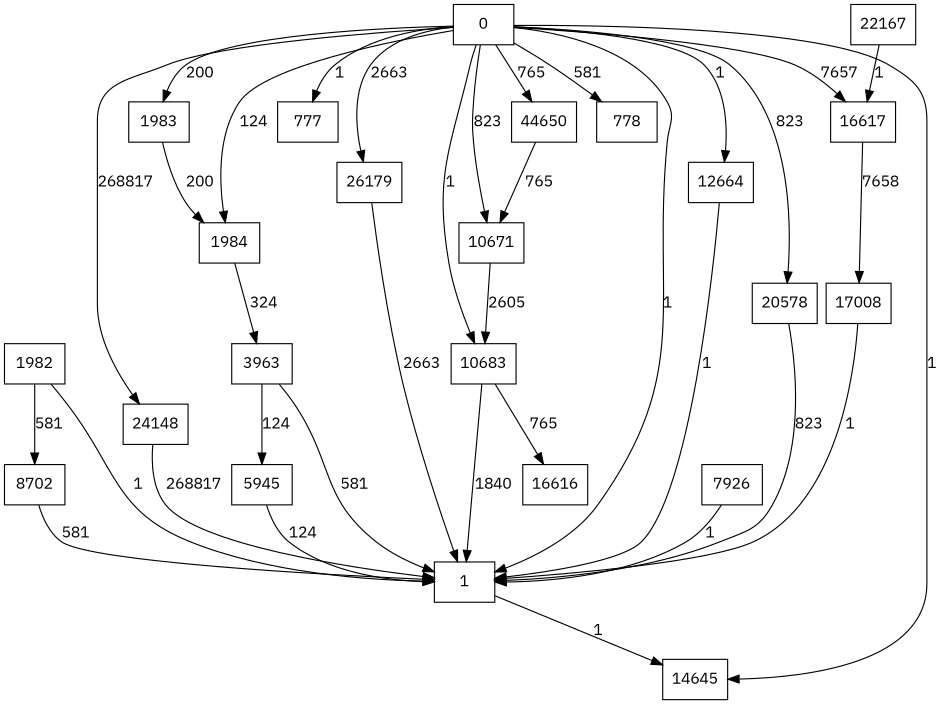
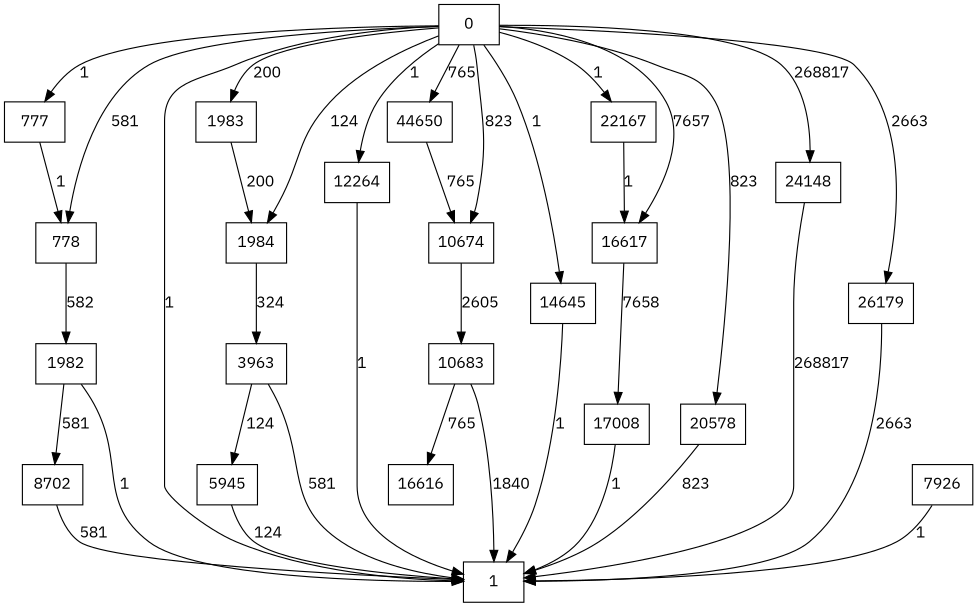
none -> (49, 177)
(721, 182) -> (357, 182)
(444, 189) -> (557, 53)
(491, 243) -> (461, 243)
none -> (66, 298)
(574, 628) -> (551, 441)
